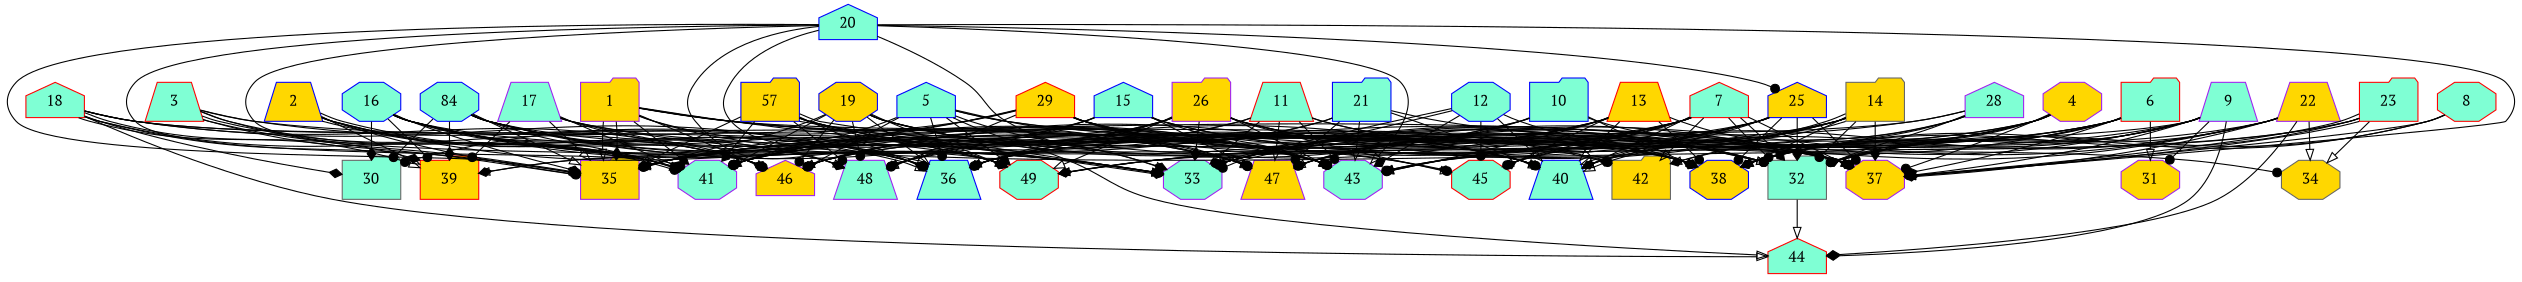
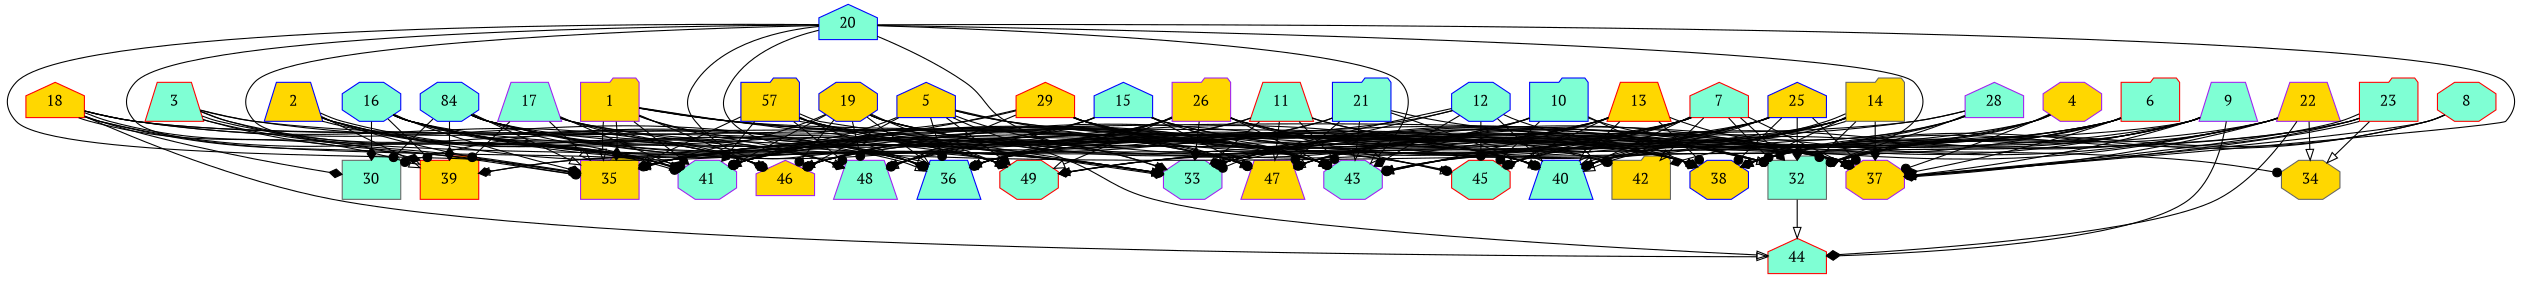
(1326, 39) -> (1585, 47)
(55, 102) -> (55, 102)
(926, 102) -> (926, 102)
(832, 138) -> none
none -> (1522, 139)
(1394, 141) -> (1094, 130)
(1866, 141) -> none
(2150, 180) -> none
